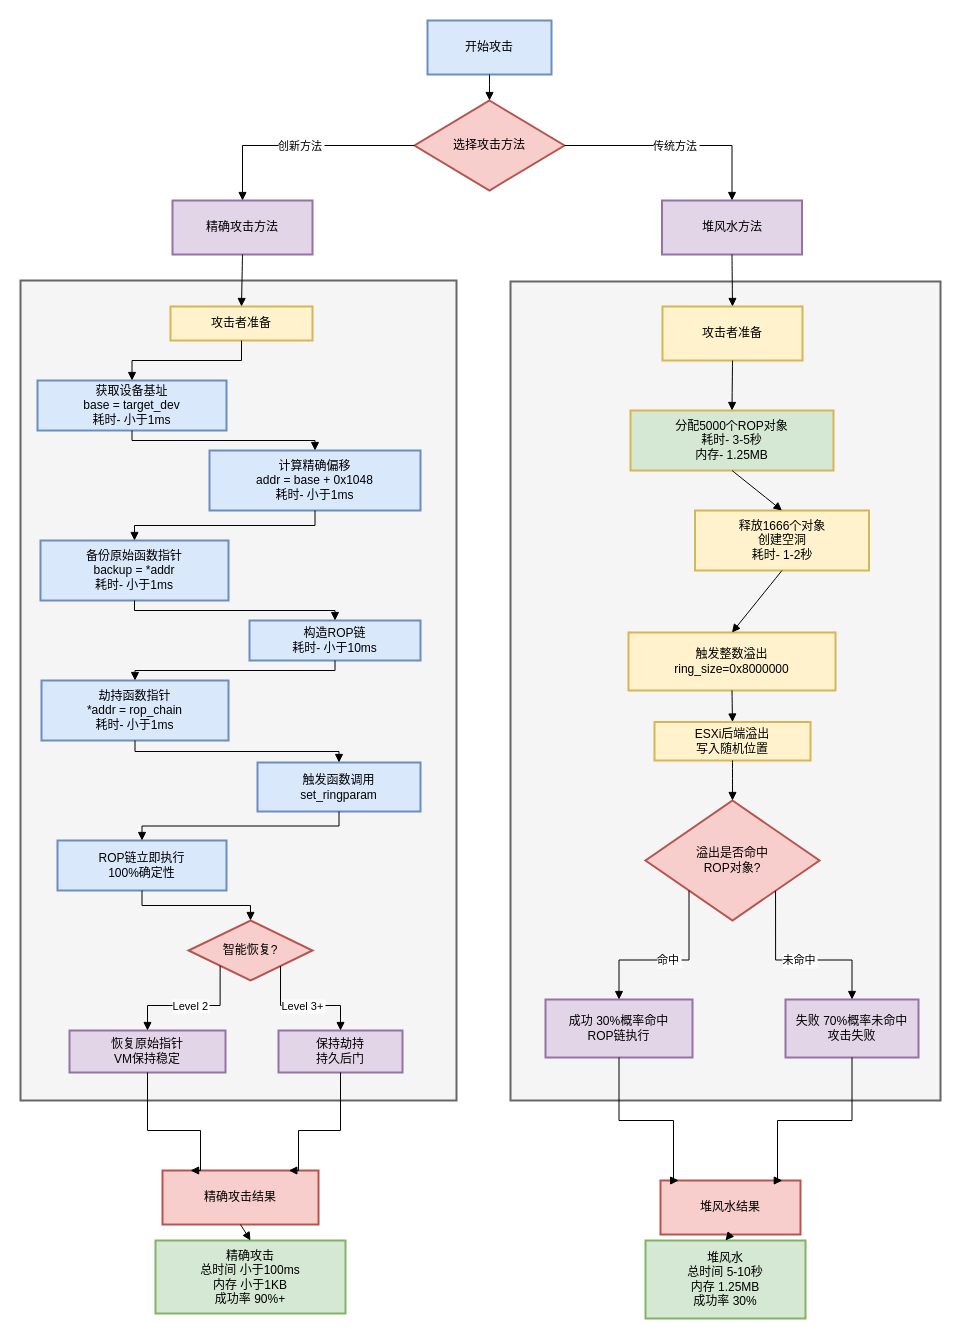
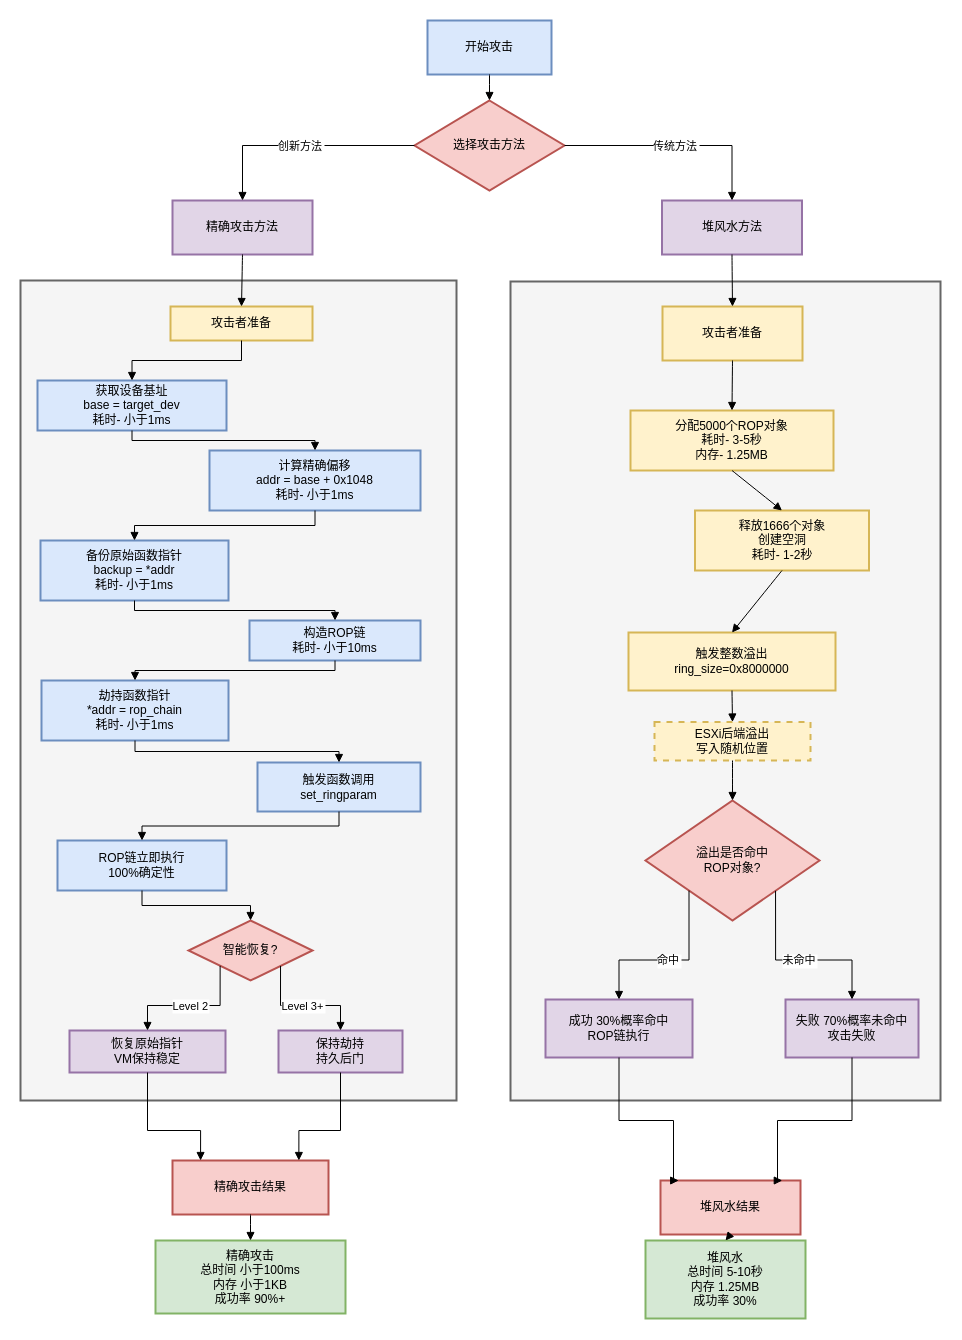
(732, 441) -> (732, 441)
(733, 741) -> (733, 741)
(241, 1198) -> (251, 1188)
